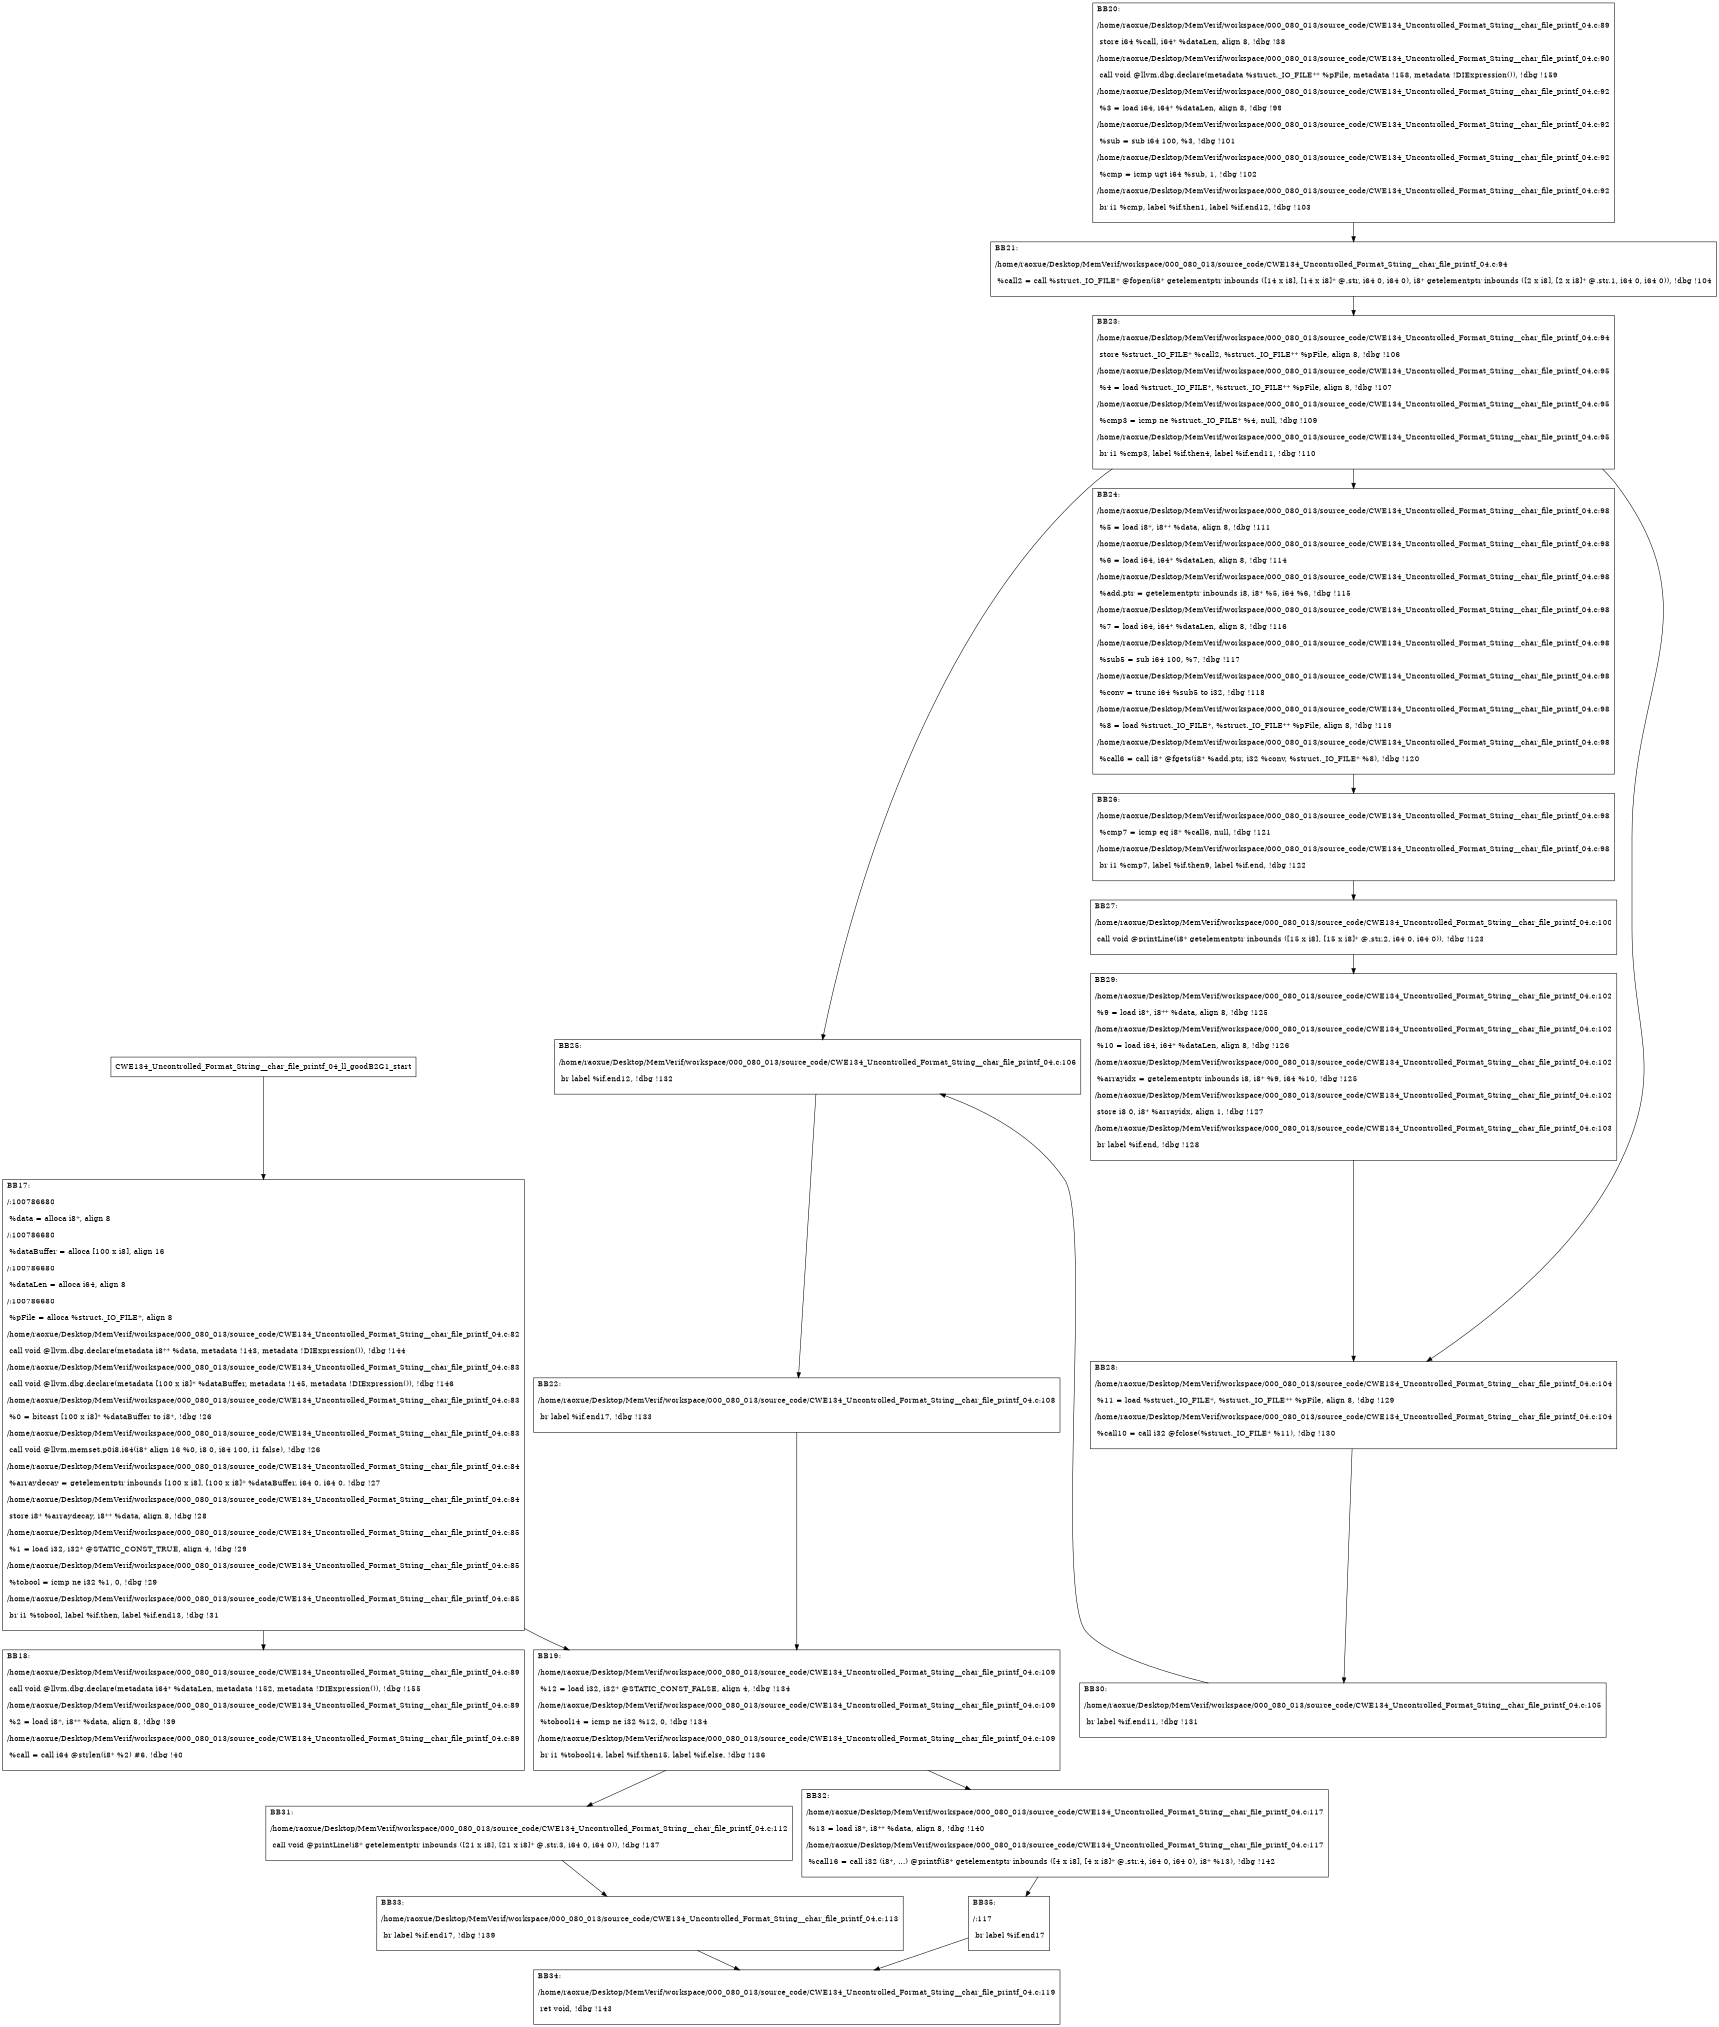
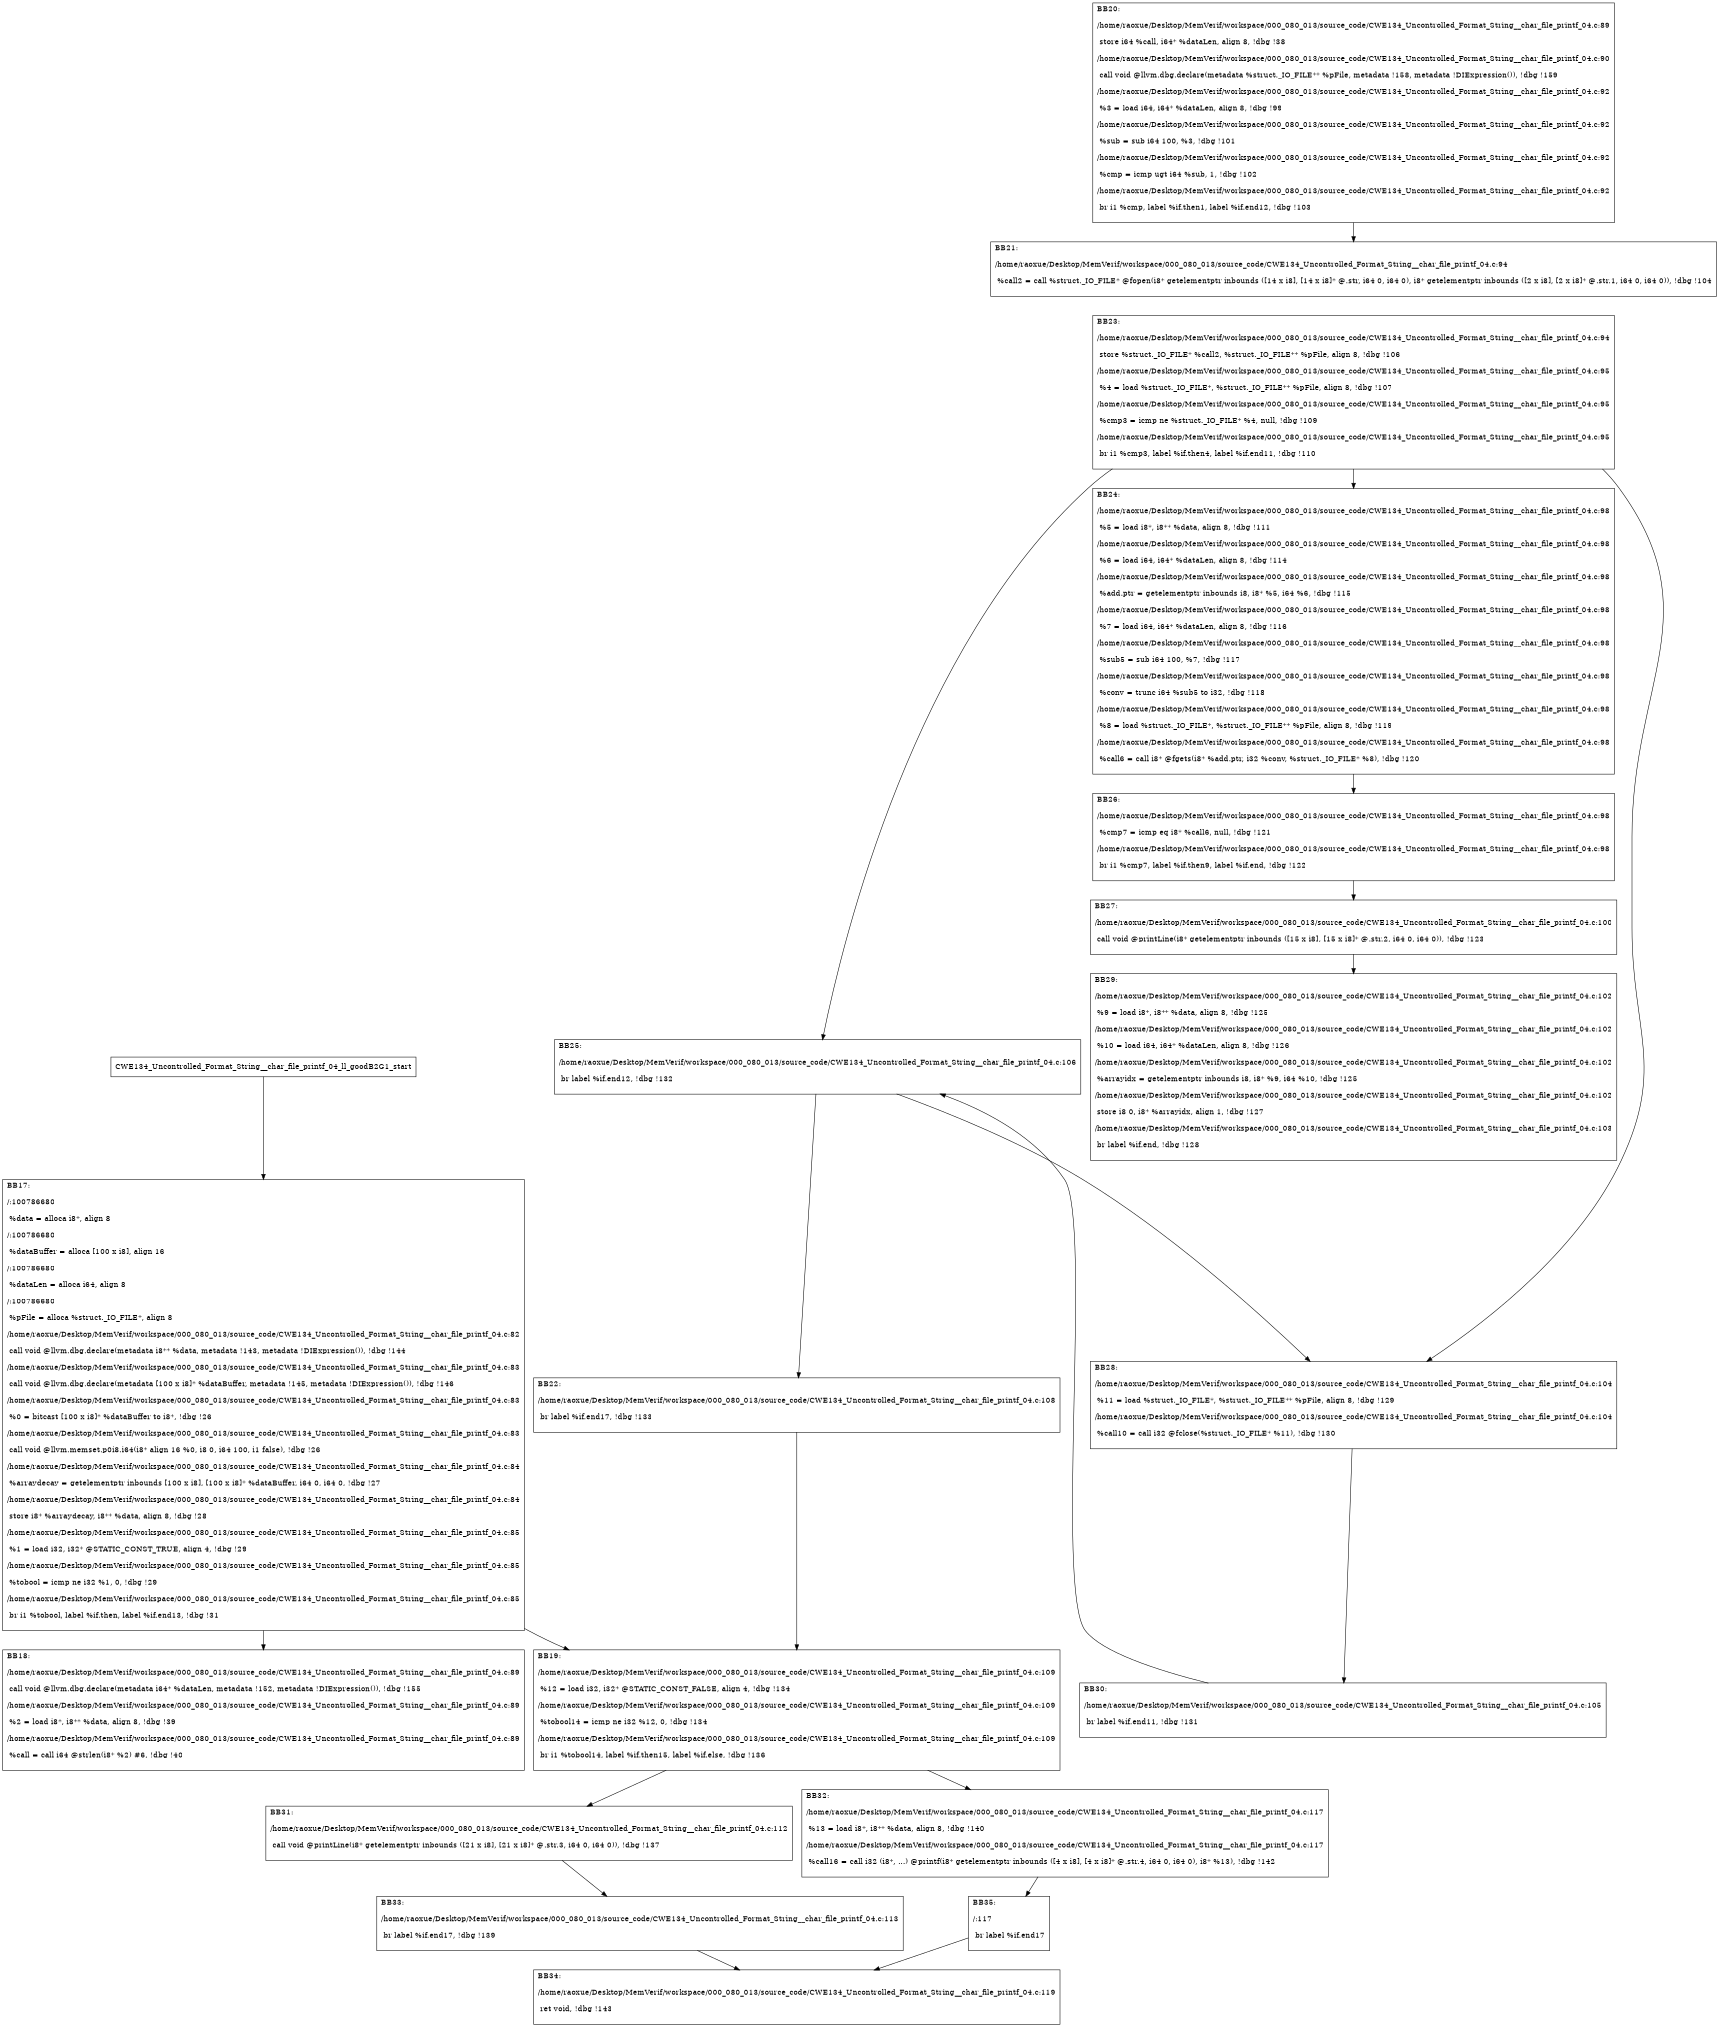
(1354, 303) -> none
(1354, 1258) -> (1117, 1202)
